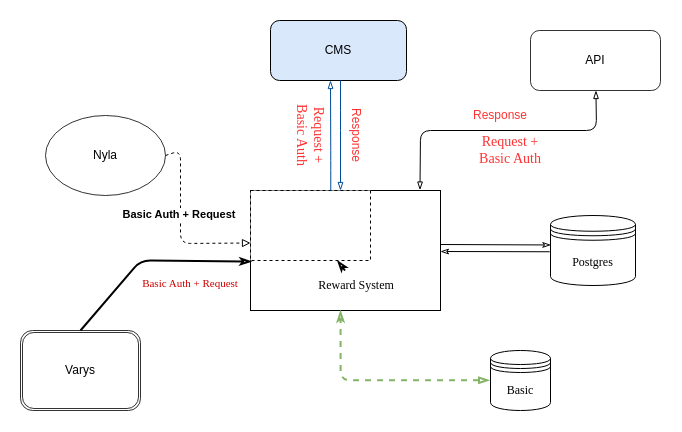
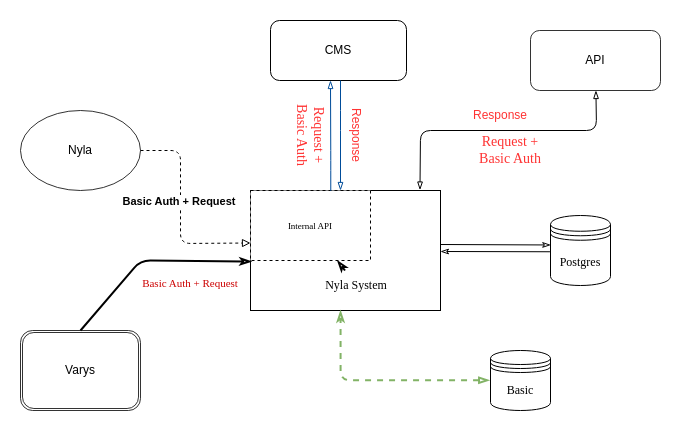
(339, 51) -> (339, 51)
(106, 156) -> (81, 151)
none -> (311, 226)
(593, 251) -> (581, 251)
(357, 286) -> (357, 286)
